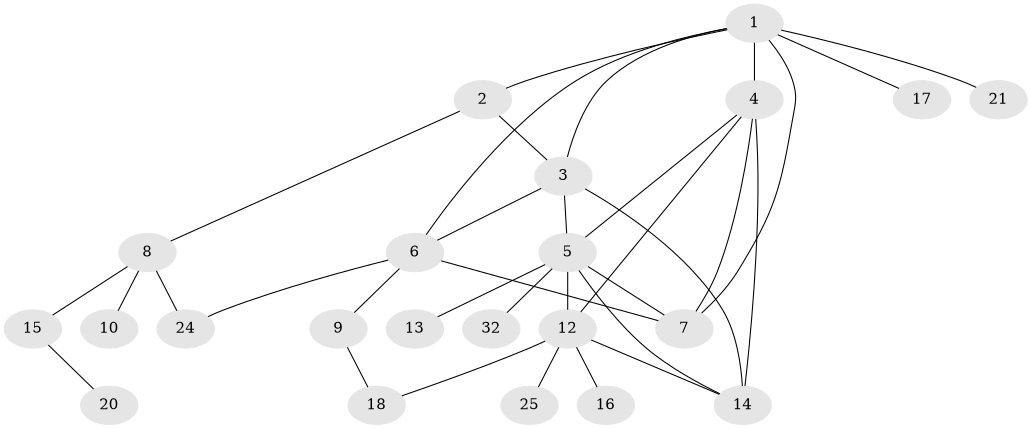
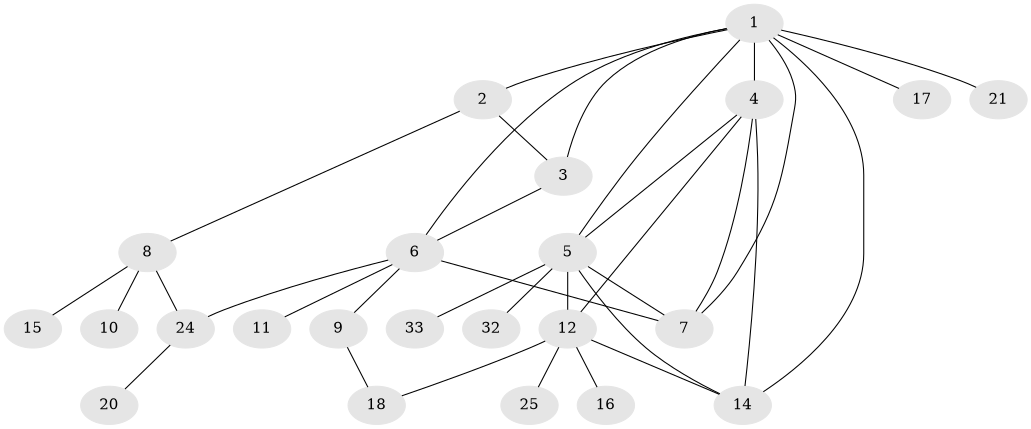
(566, 214) -> (656, 134)
(690, 268) -> (864, 218)
none -> (262, 329)
(415, 329) -> (415, 329)
(71, 367) -> (148, 367)
